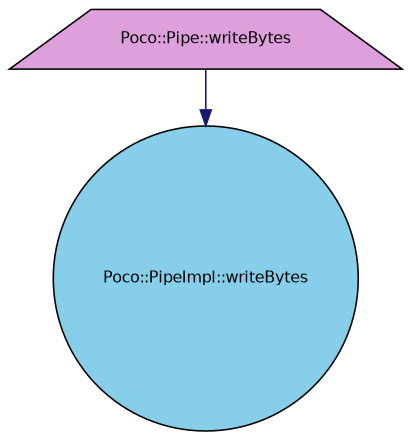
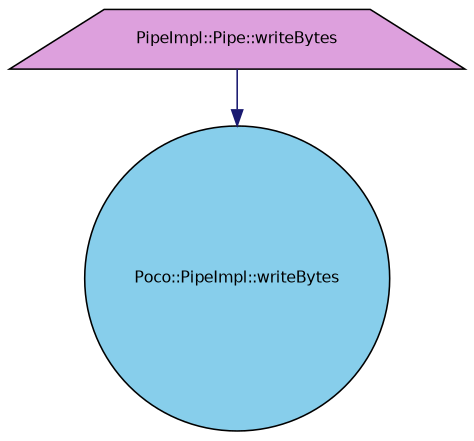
(206, 39) -> (237, 39)
